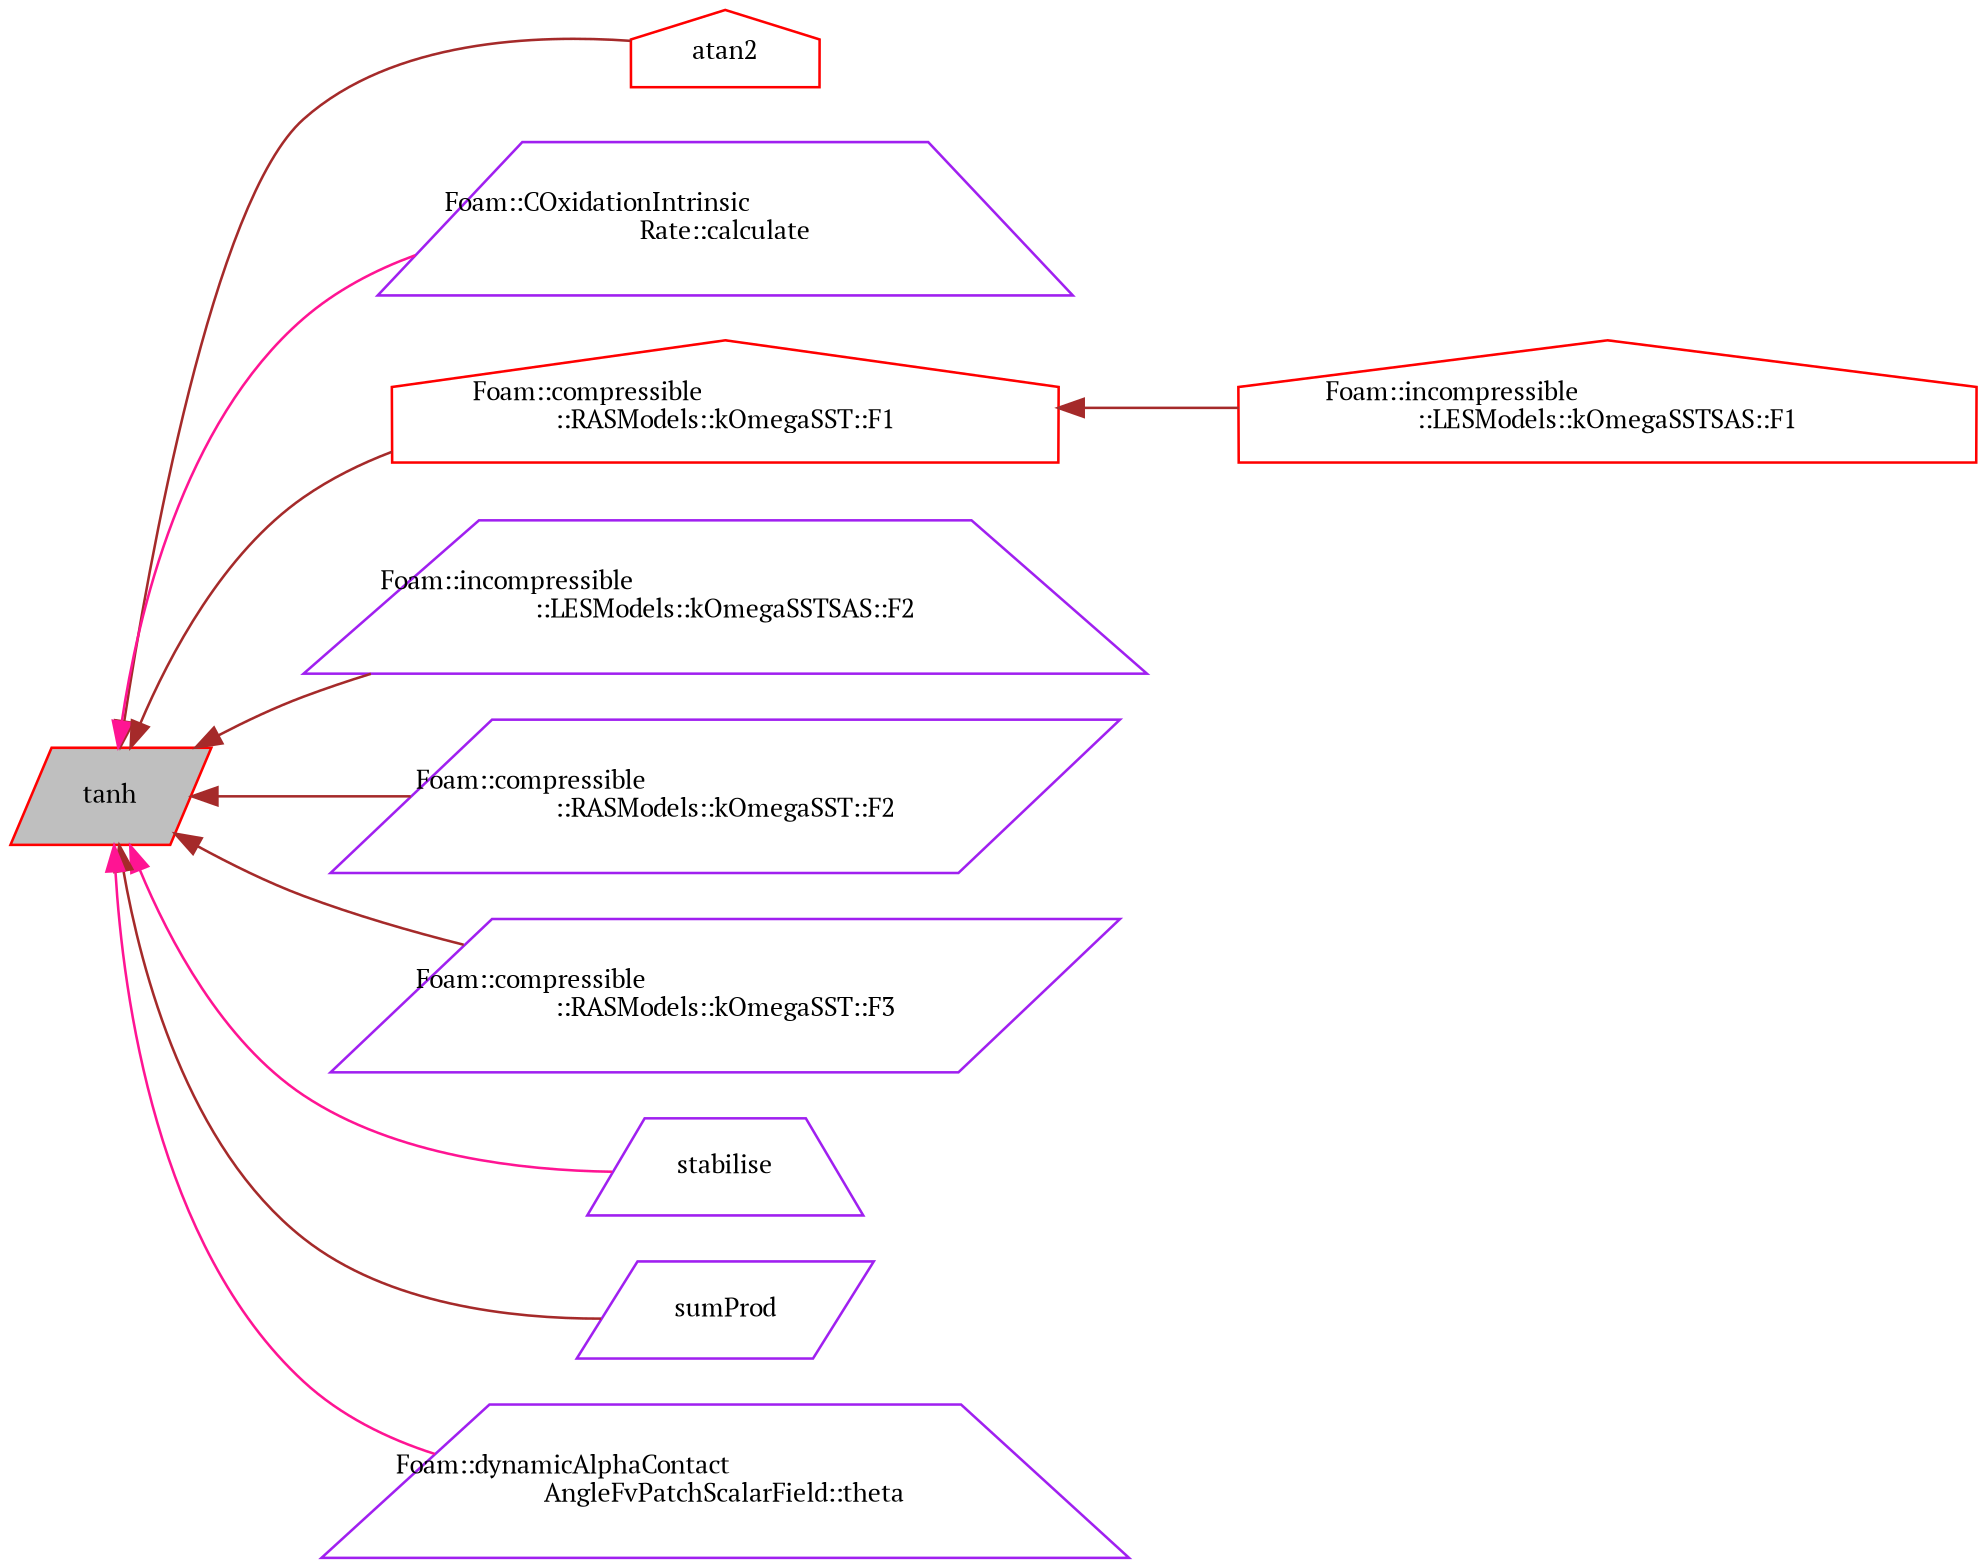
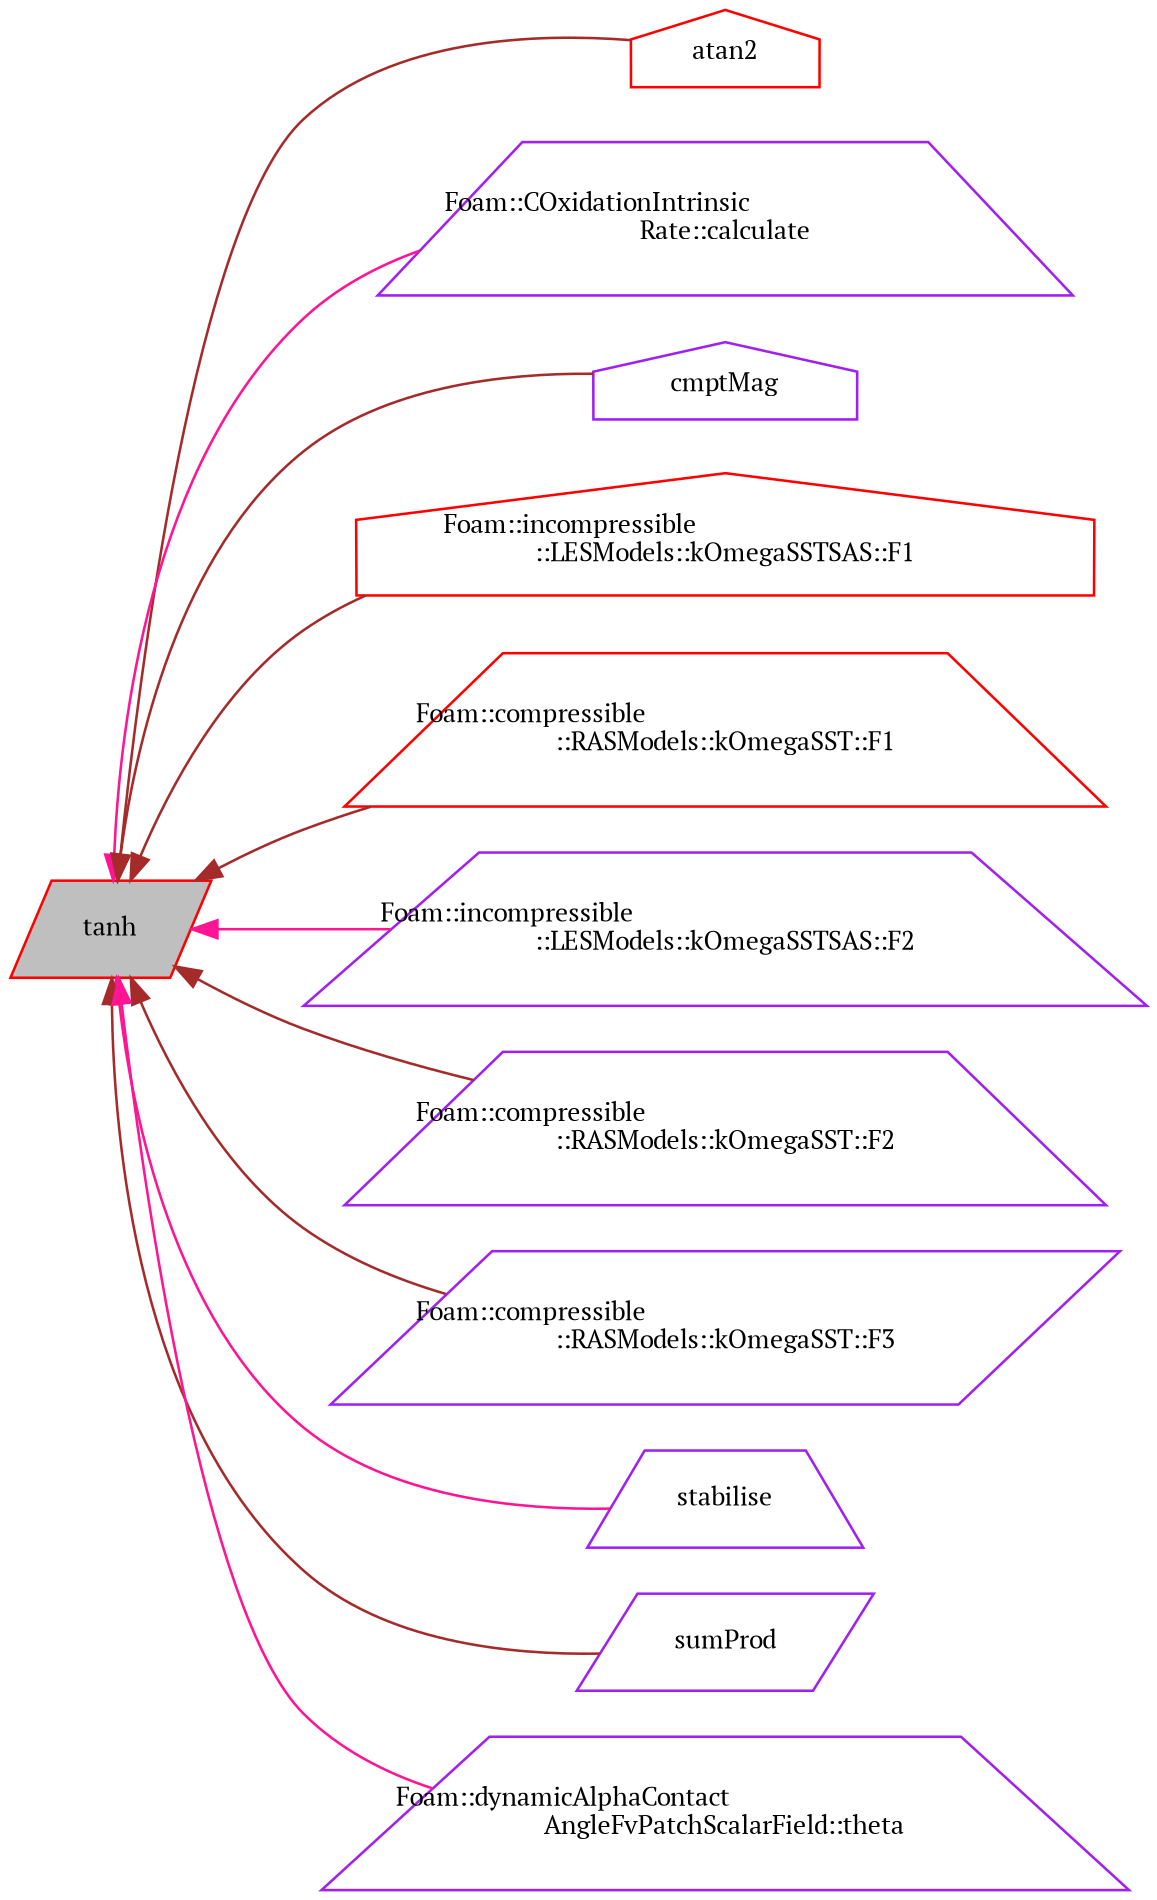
none -> (725, 385)
(725, 408) -> (725, 730)
(1161, 408) -> (228, 704)
(293, 701) -> (304, 929)
(725, 796) -> (725, 1129)
